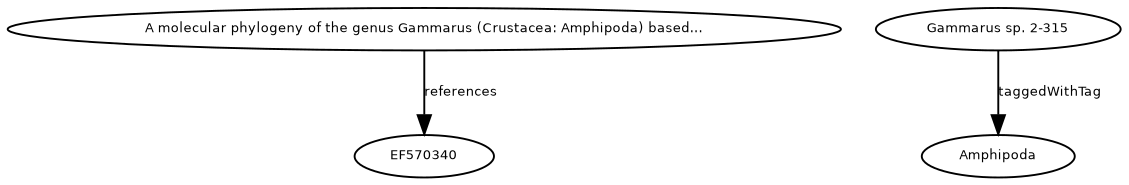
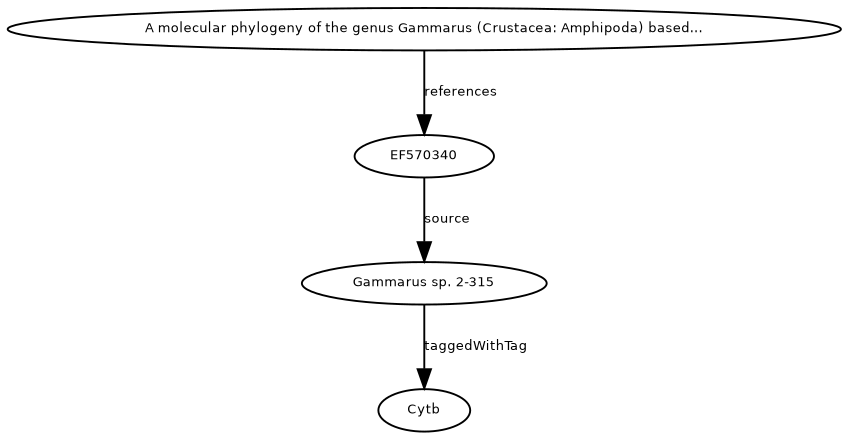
(998, 156) -> (424, 410)
none -> (424, 210)
